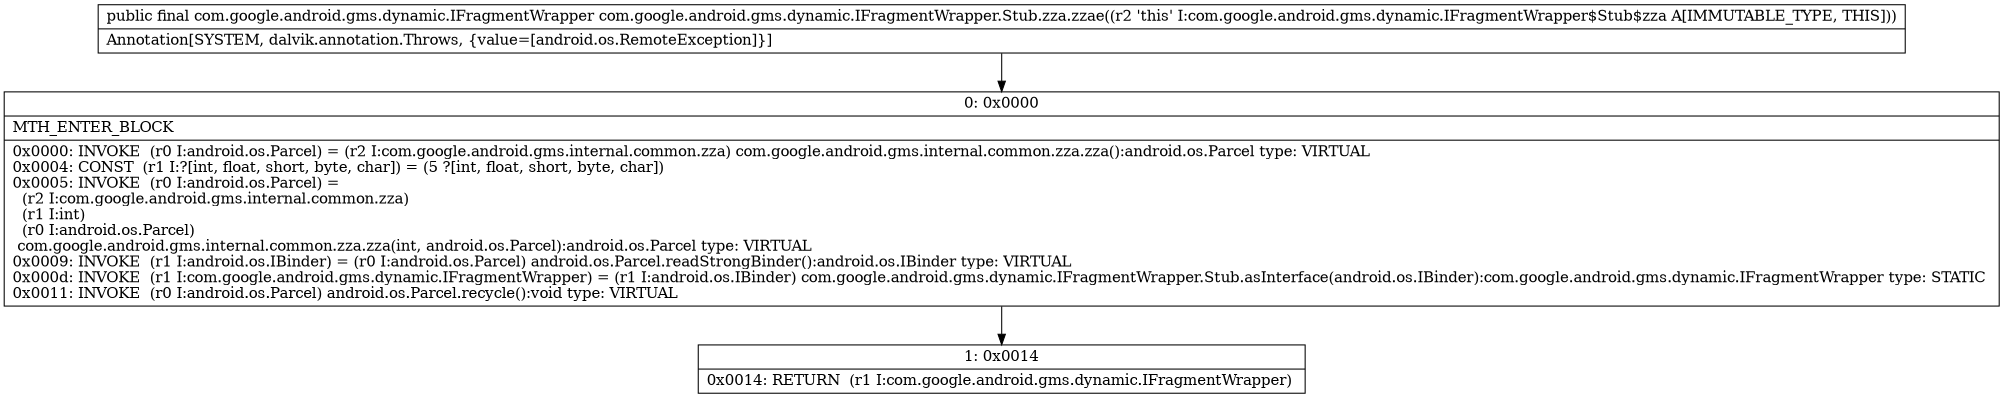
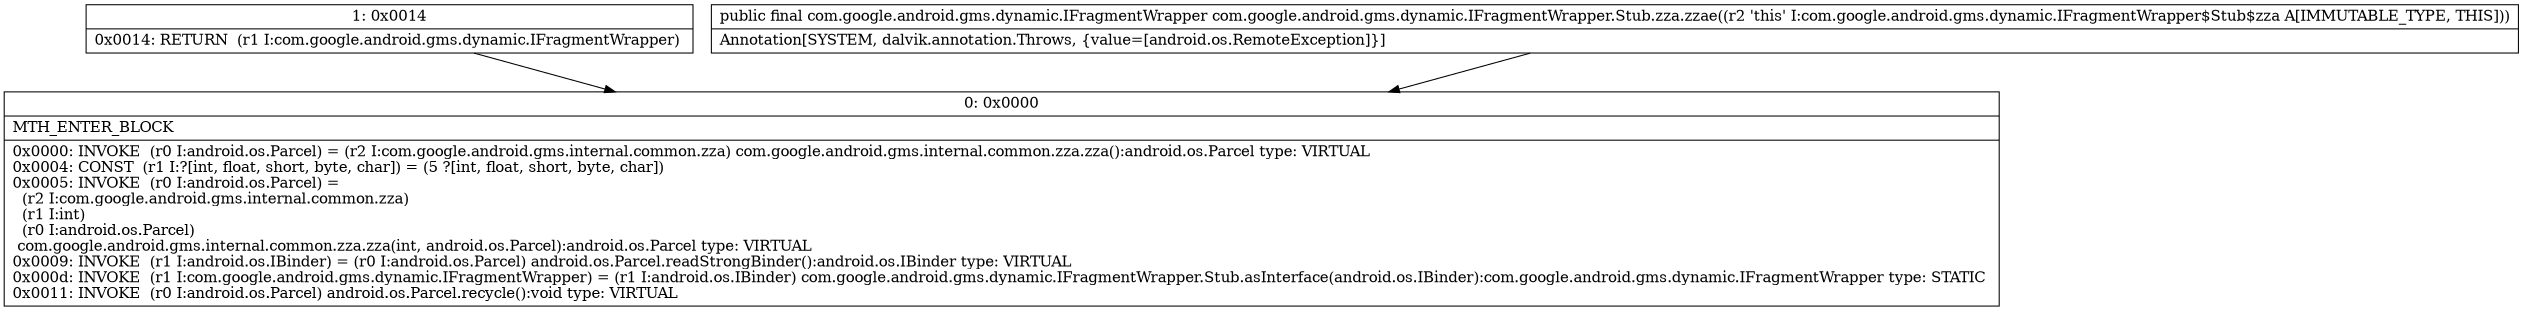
(1002, 320) -> (540, 71)
